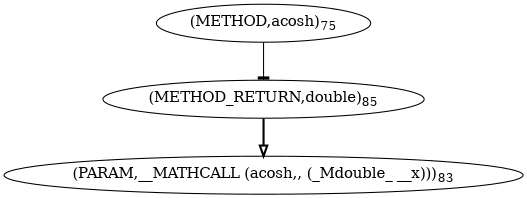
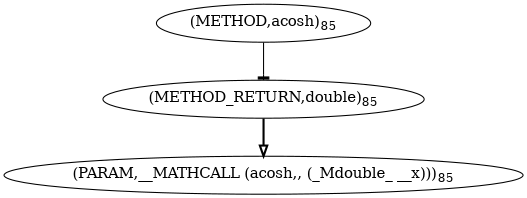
(329, 22) -> (329, 22)
(446, 174) -> (446, 174)
